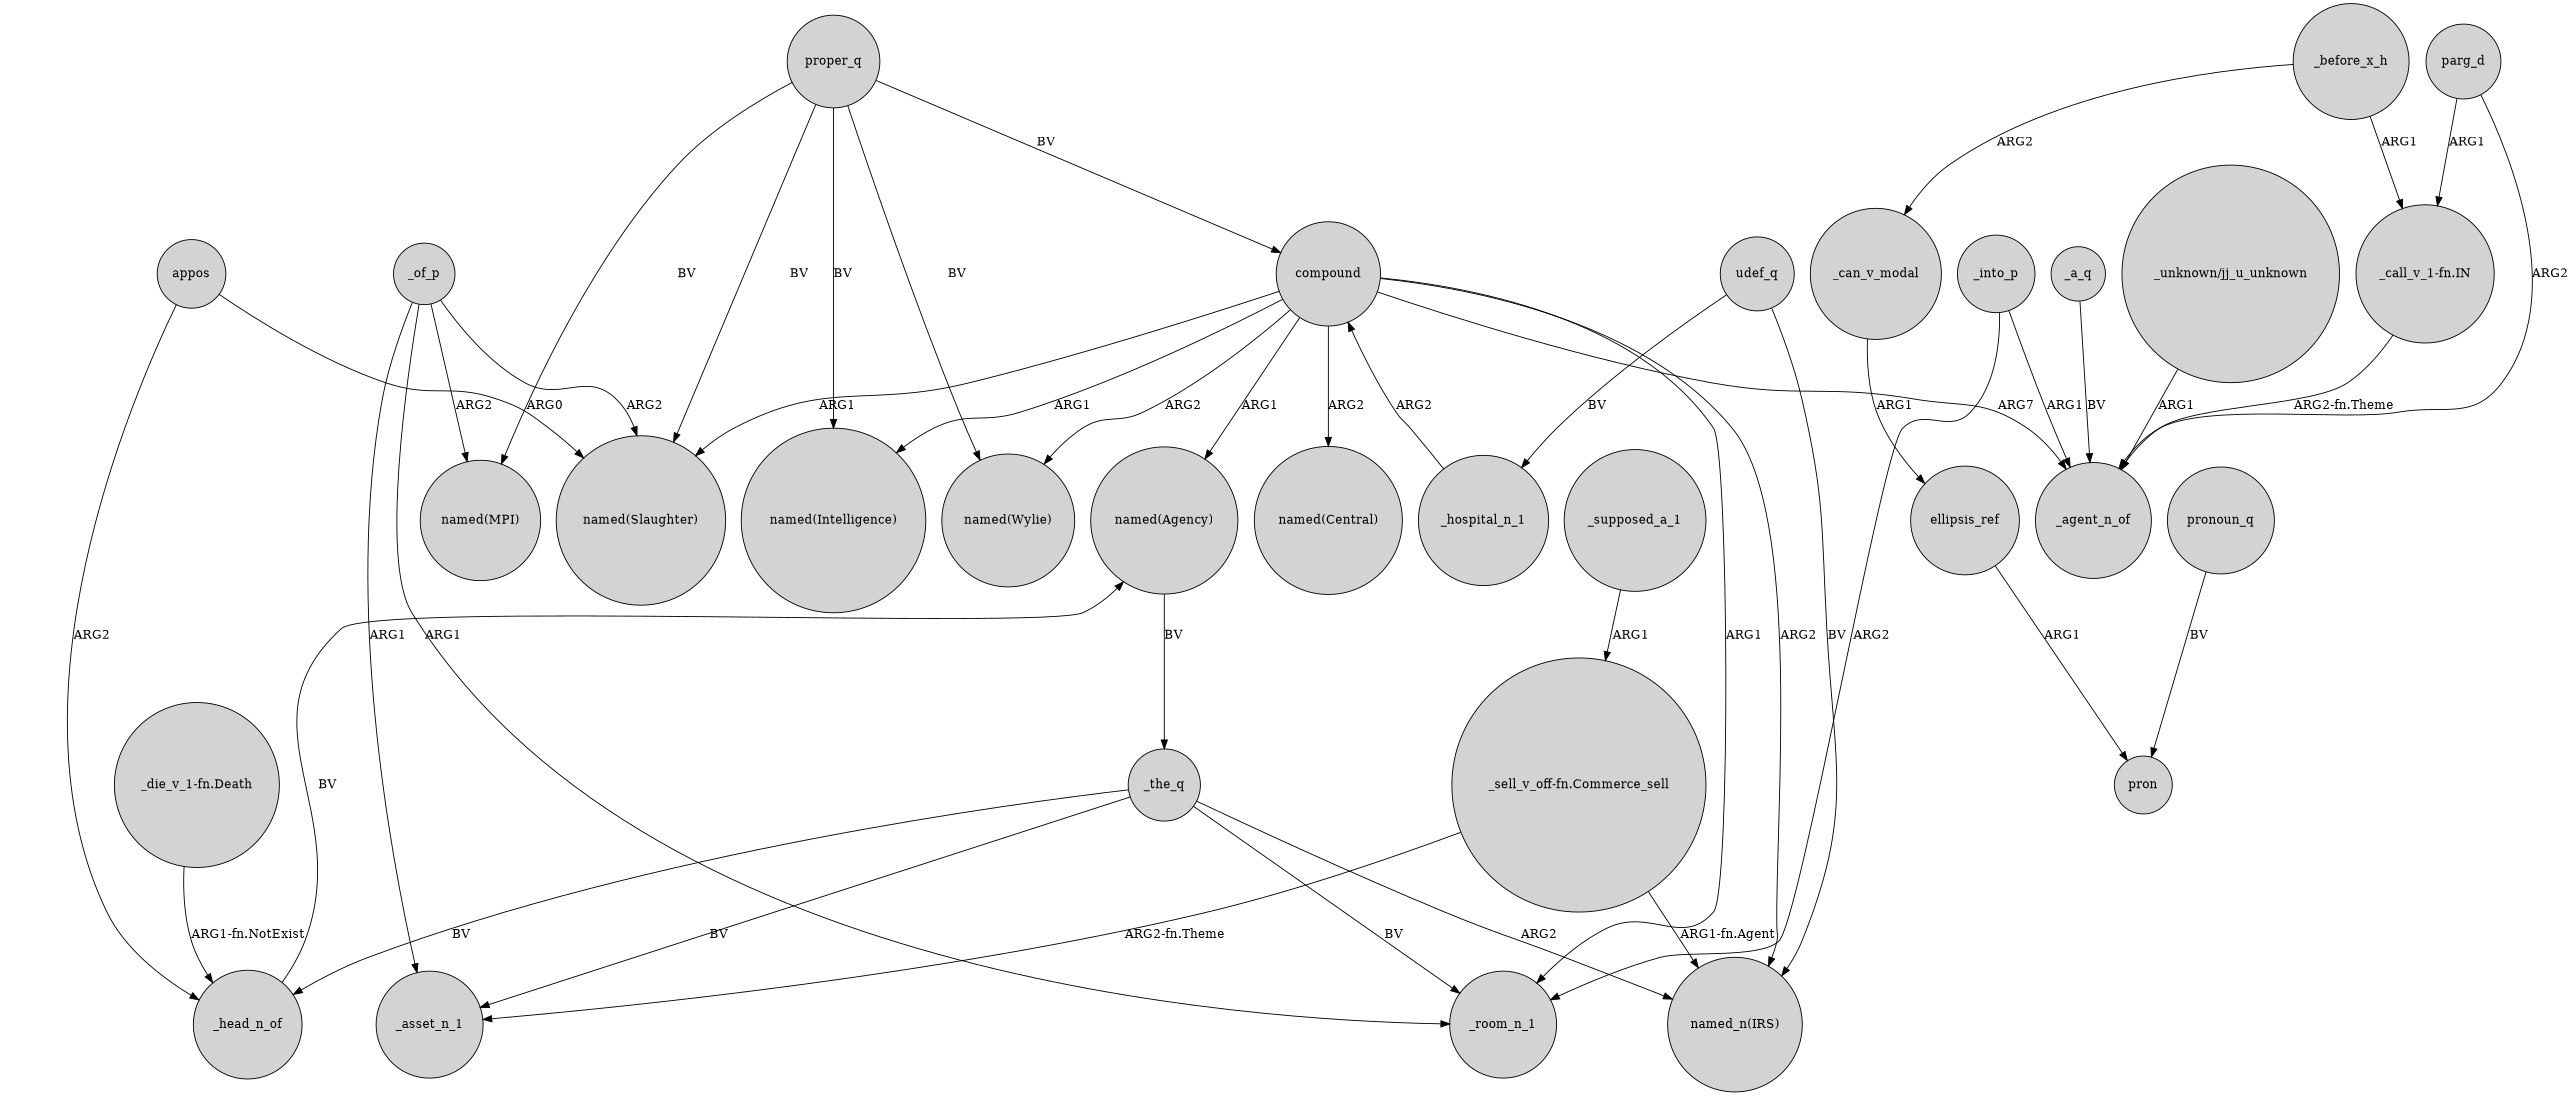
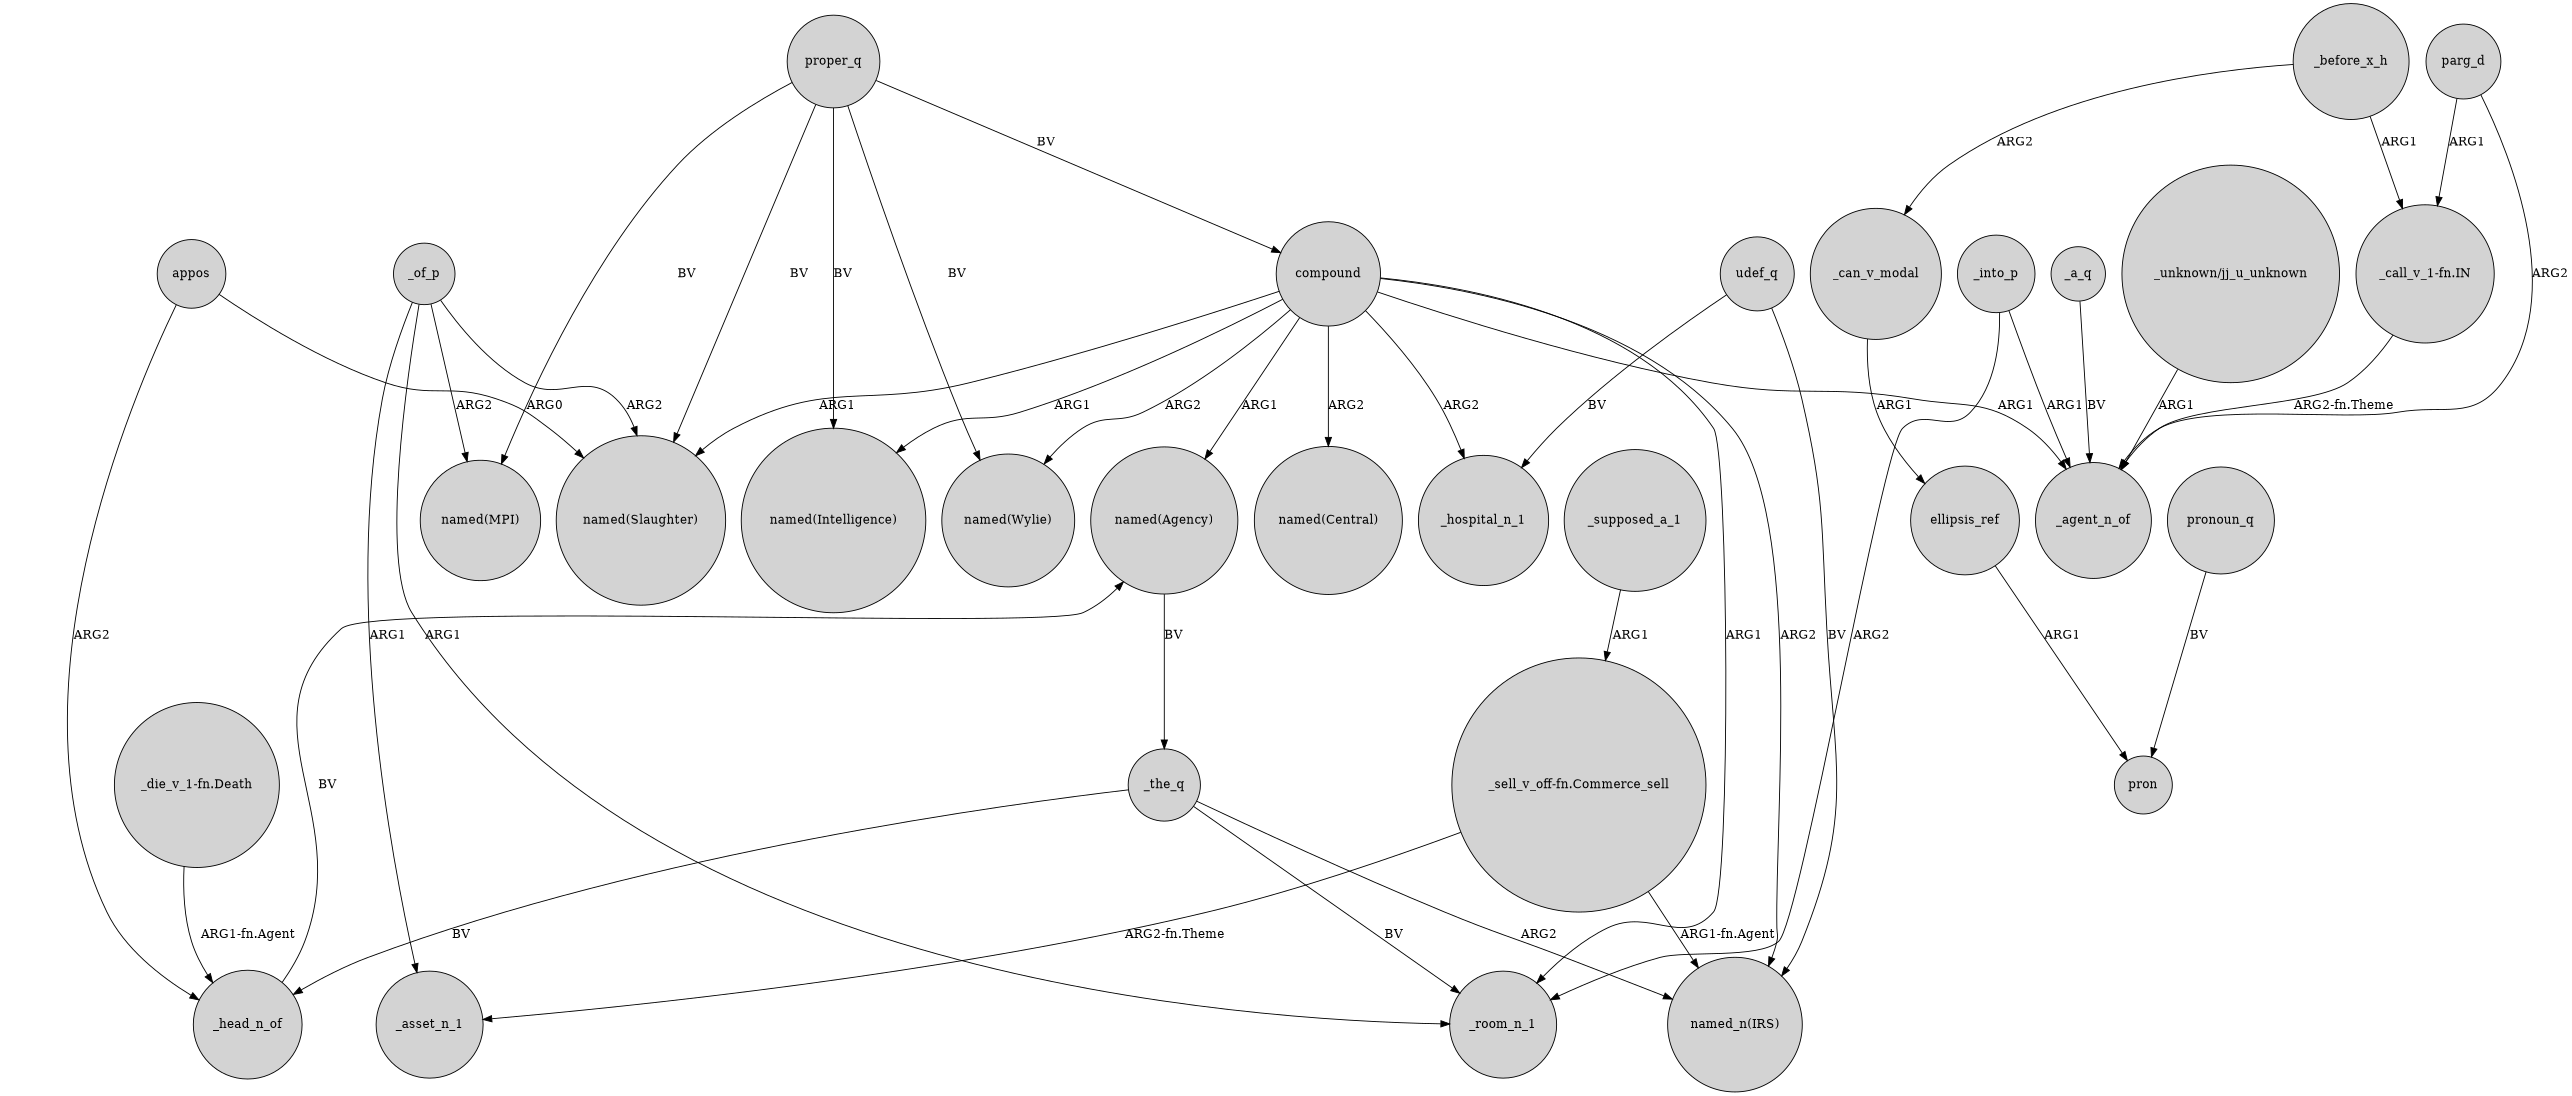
(1391, 404) -> (1421, 375)
(2016, 406) -> (2016, 406)
(810, 901) -> none
(248, 935) -> (248, 935)
